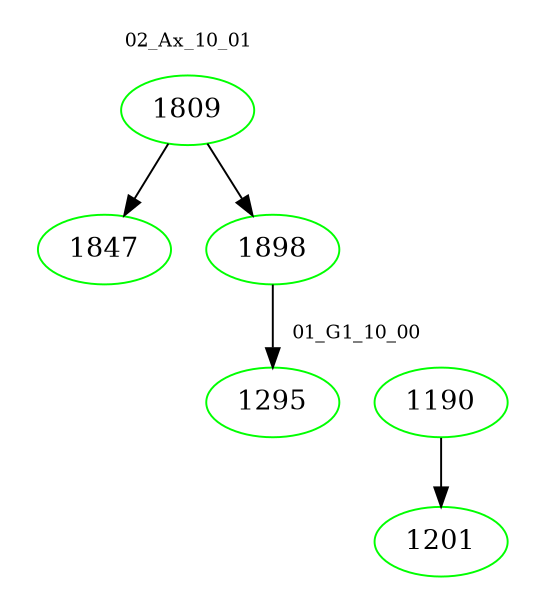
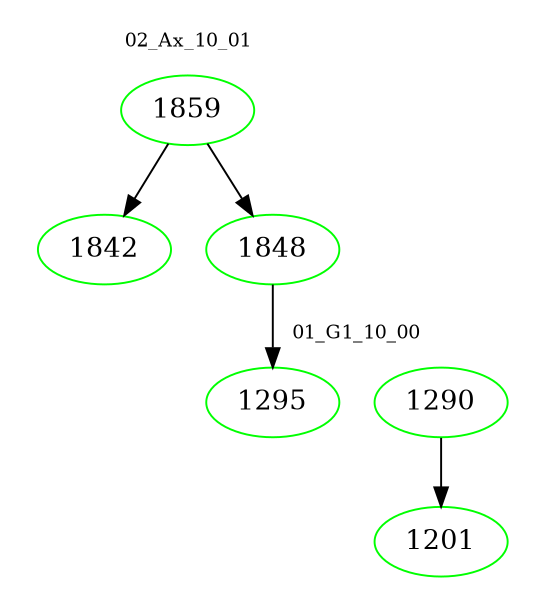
(188, 110) -> (188, 110)
(104, 250) -> (104, 250)
(273, 250) -> (273, 250)
(441, 402) -> (441, 402)
